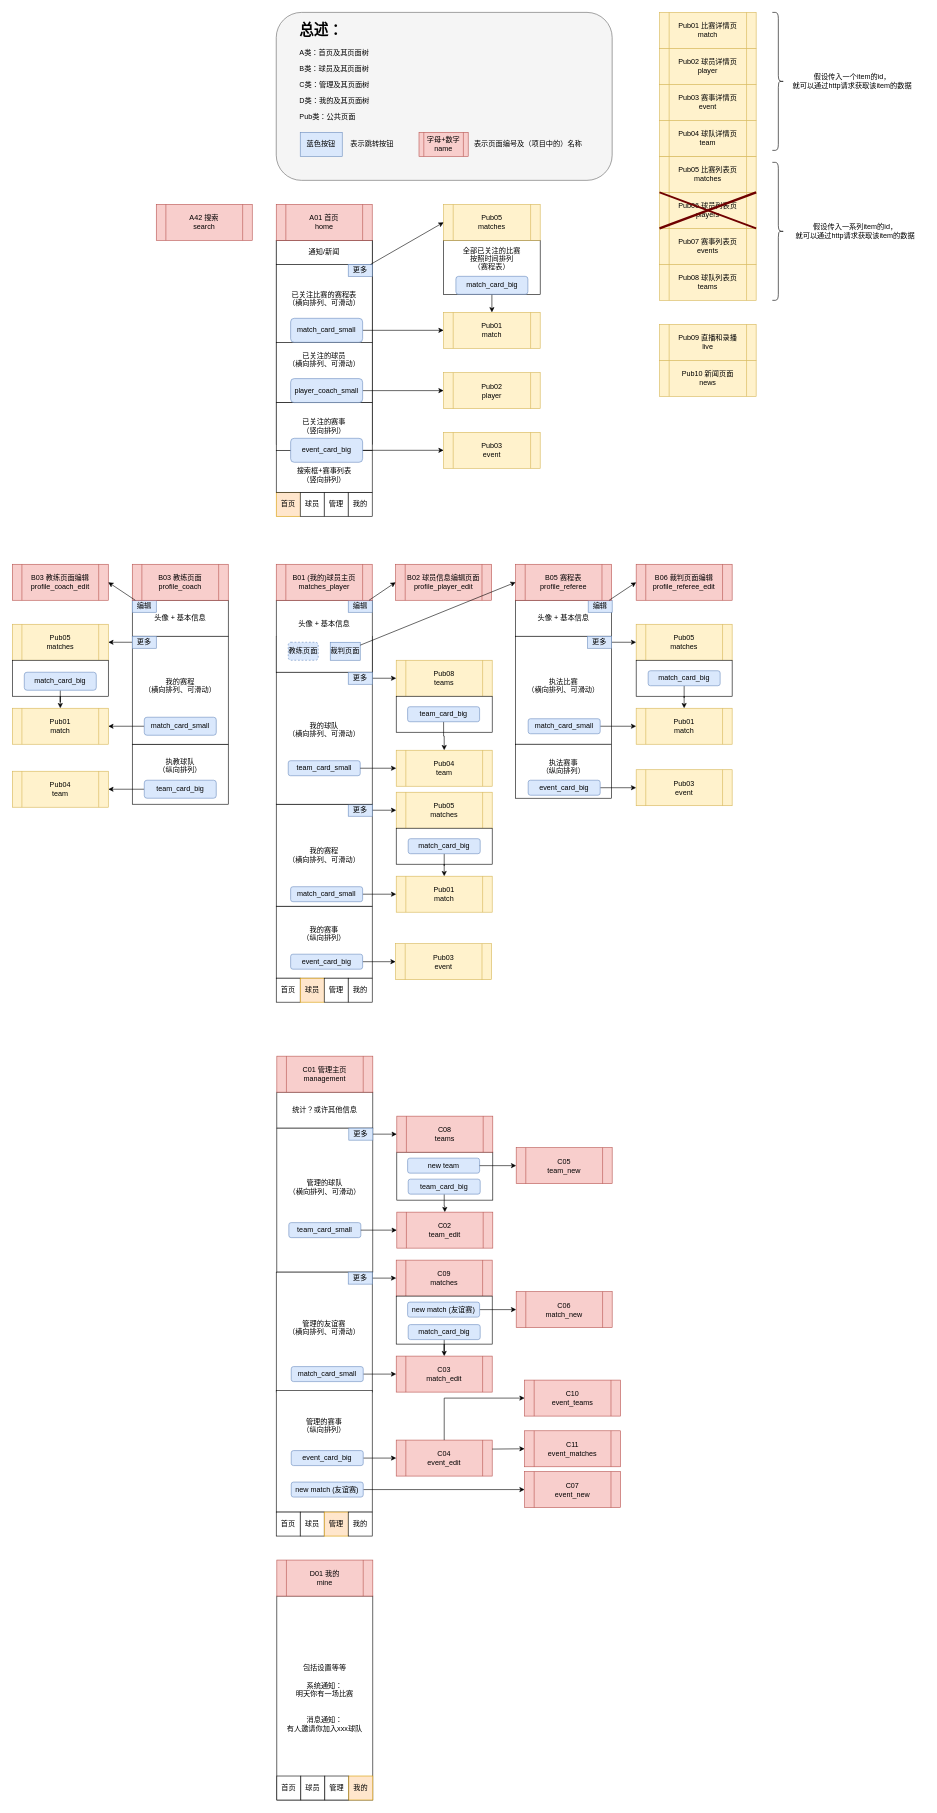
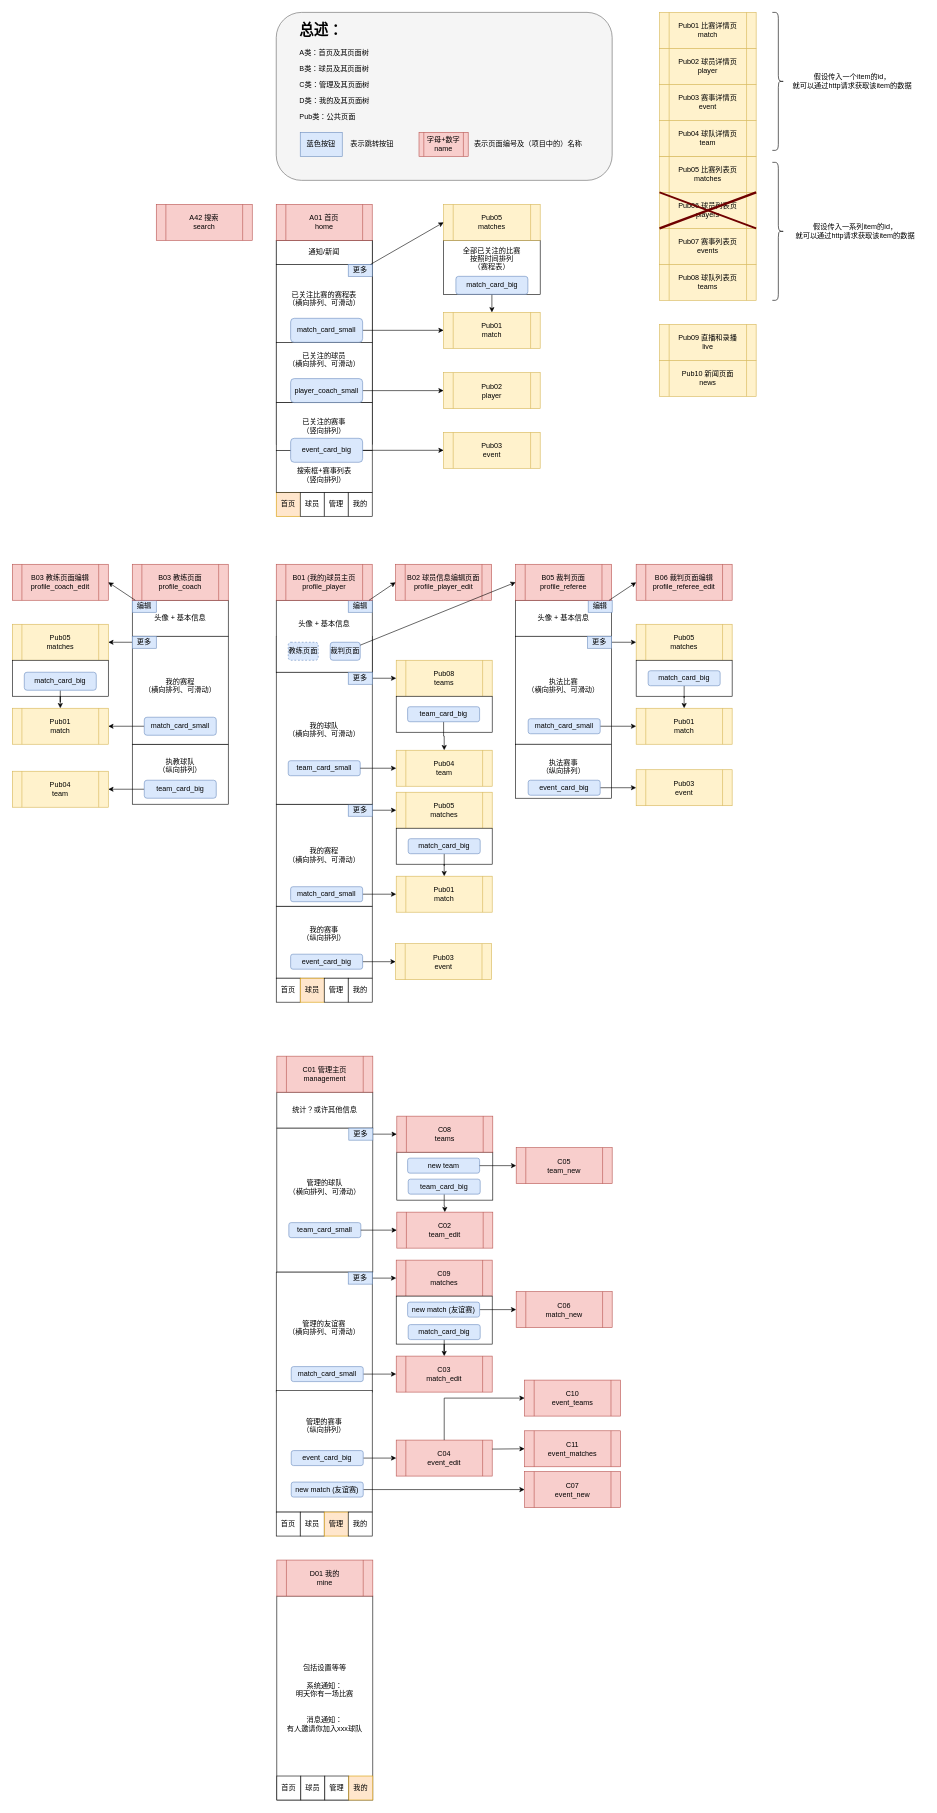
(324, 582) -> (324, 582)
(564, 582) -> (564, 582)
(345, 651) -> (345, 651)
